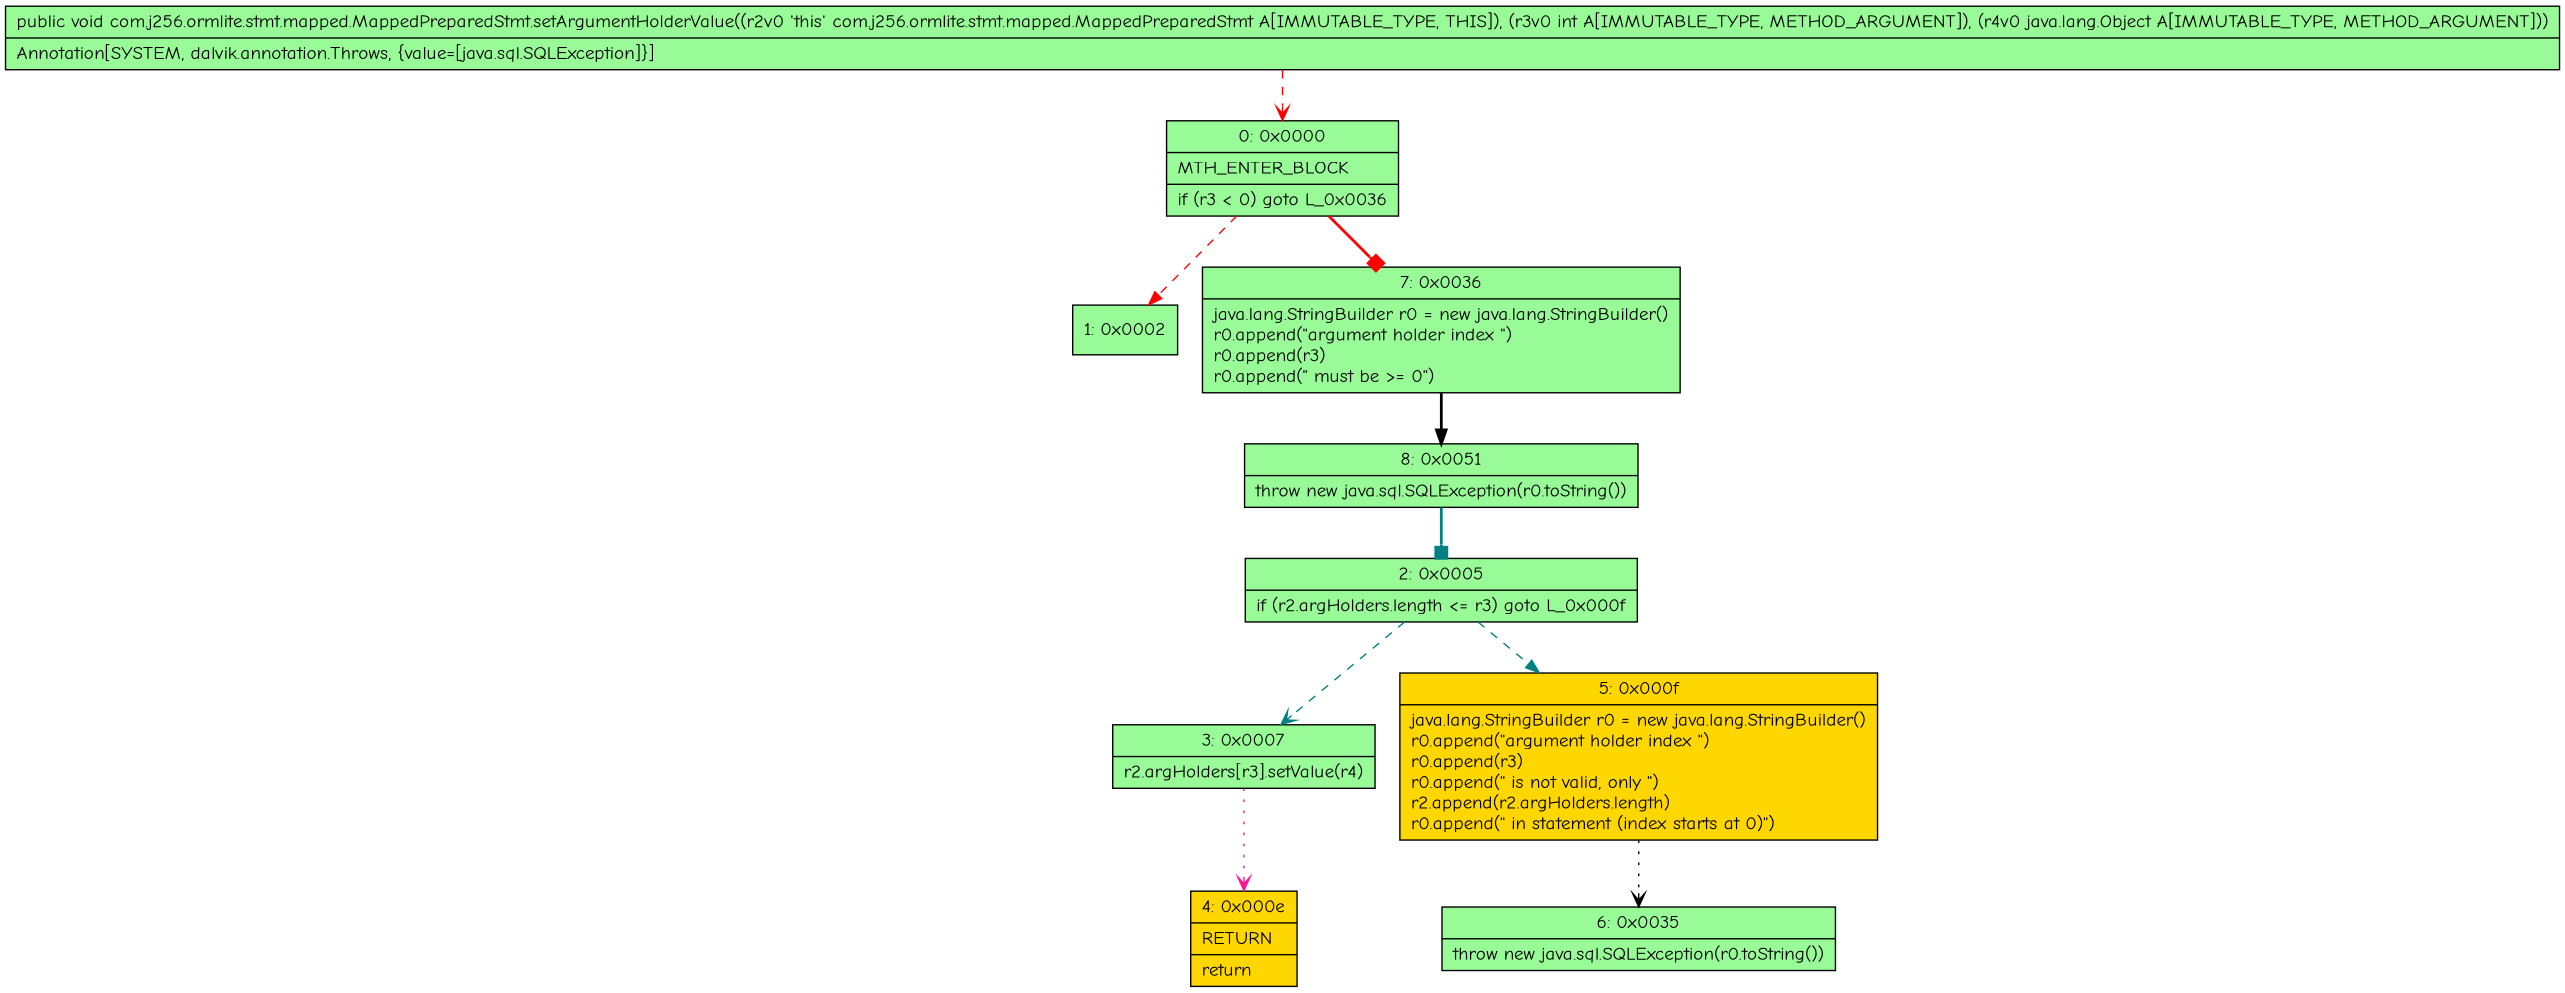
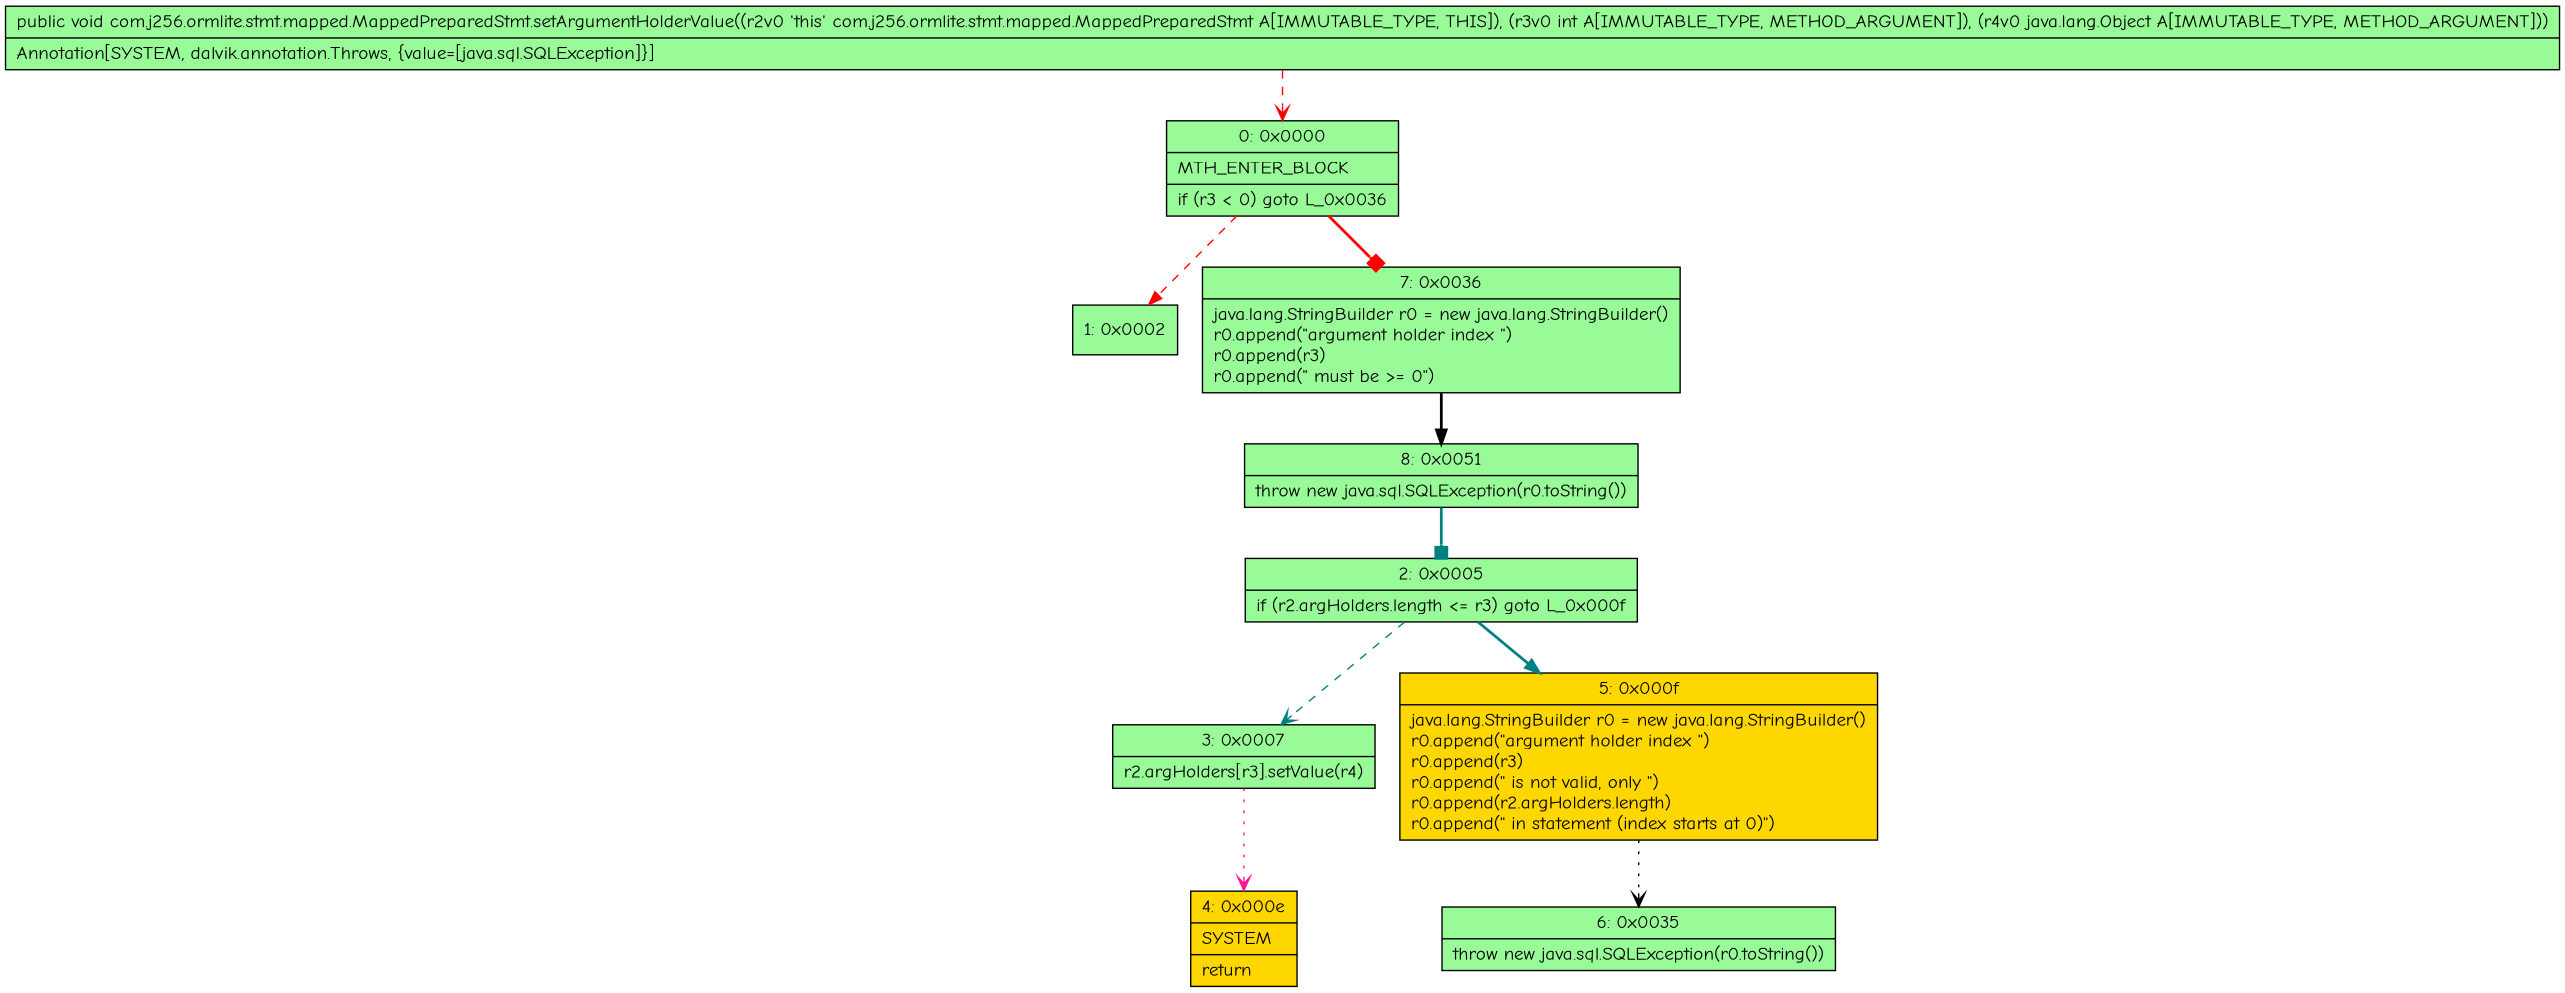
(1503, 643) -> (1503, 643)
(1541, 803) -> (1541, 803)
(1238, 938) -> (1238, 938)
